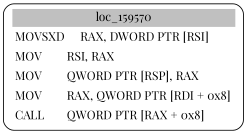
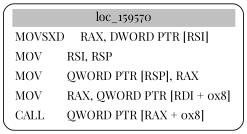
(65, 57) -> (64, 57)
